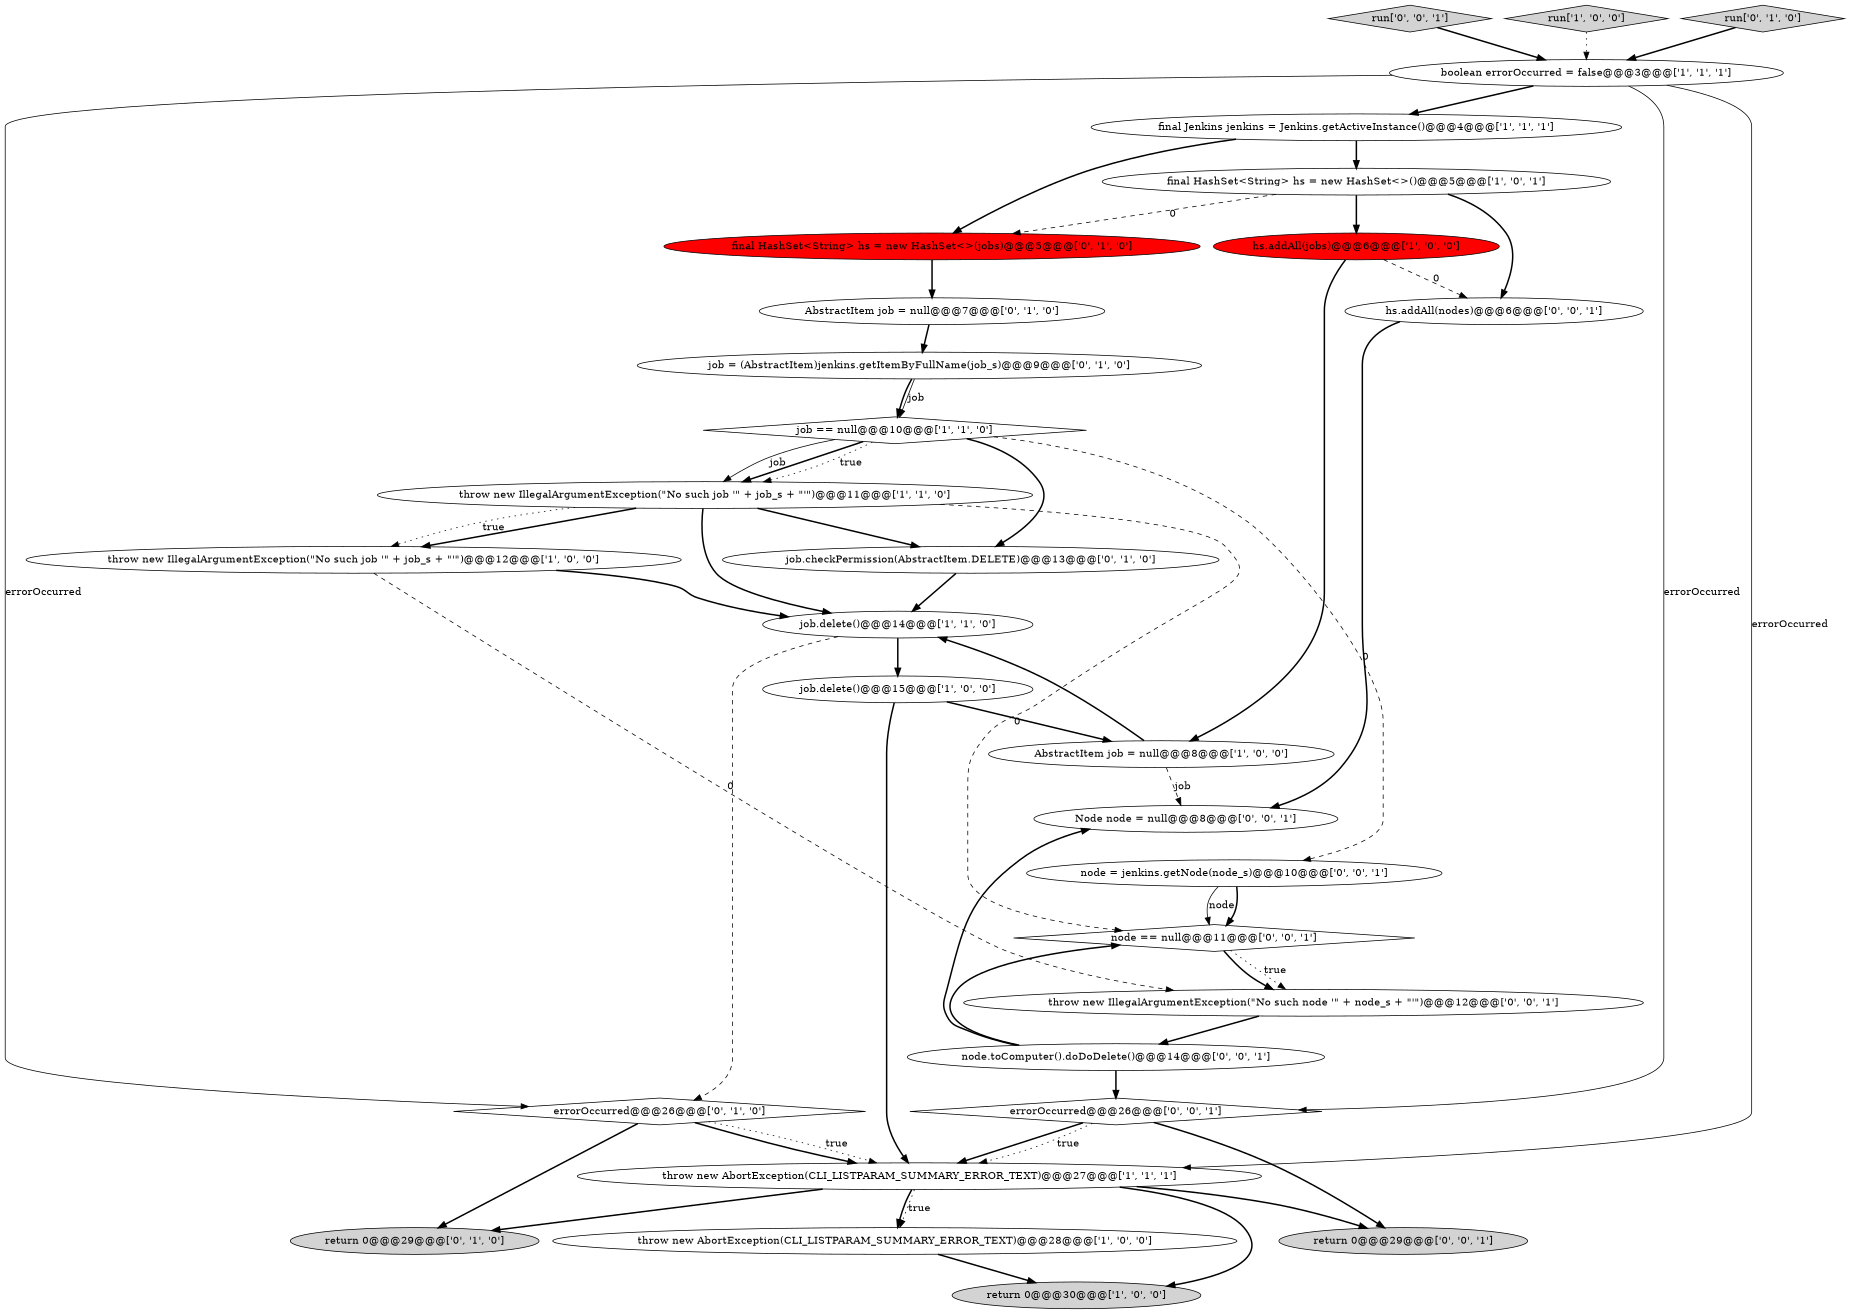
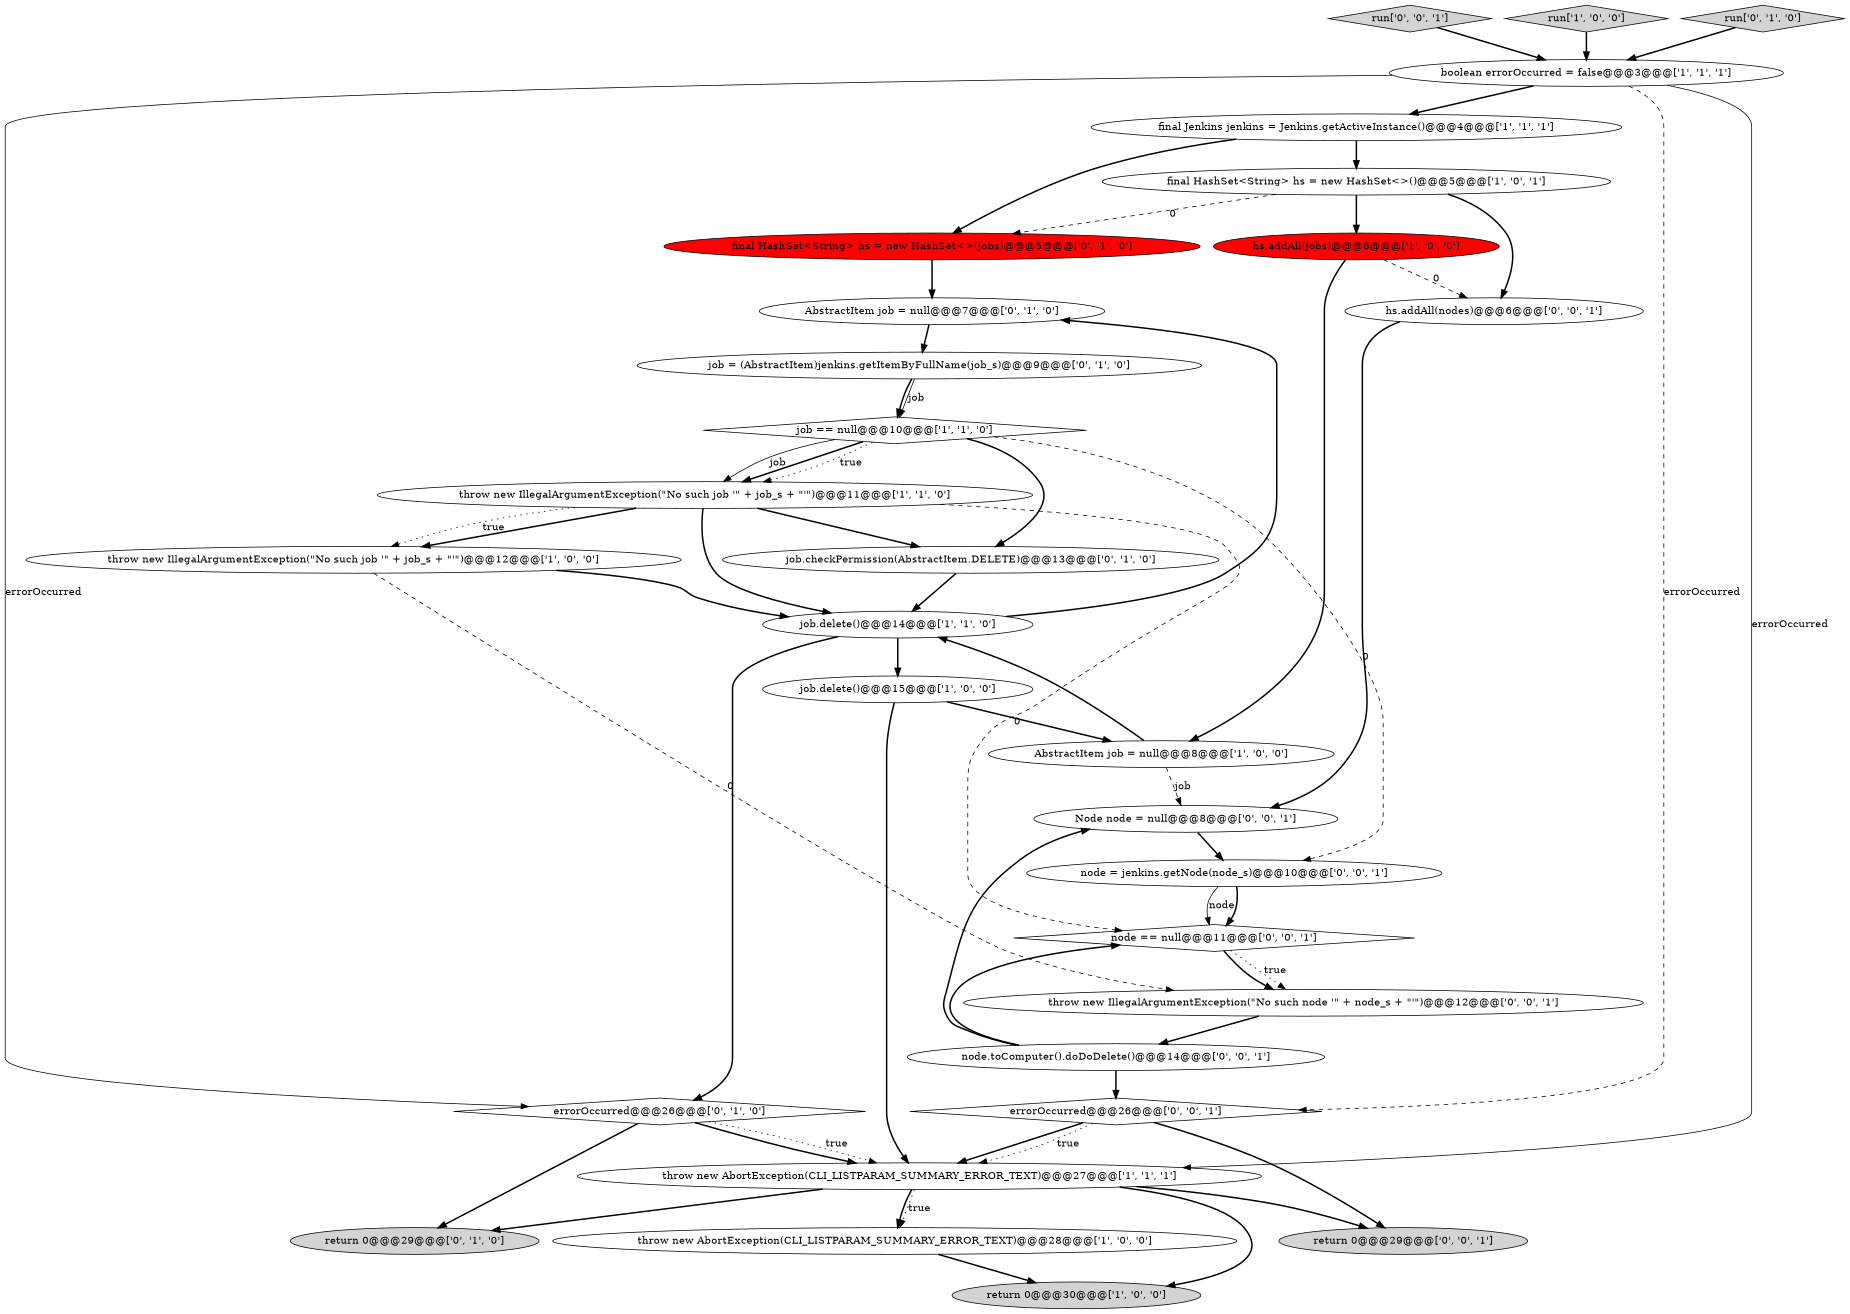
(1586, 42) -> (1586, 42)
none -> (1277, 484)
(1664, 748) -> (1664, 748)
(733, 839) -> (733, 839)
none -> (1208, 843)
